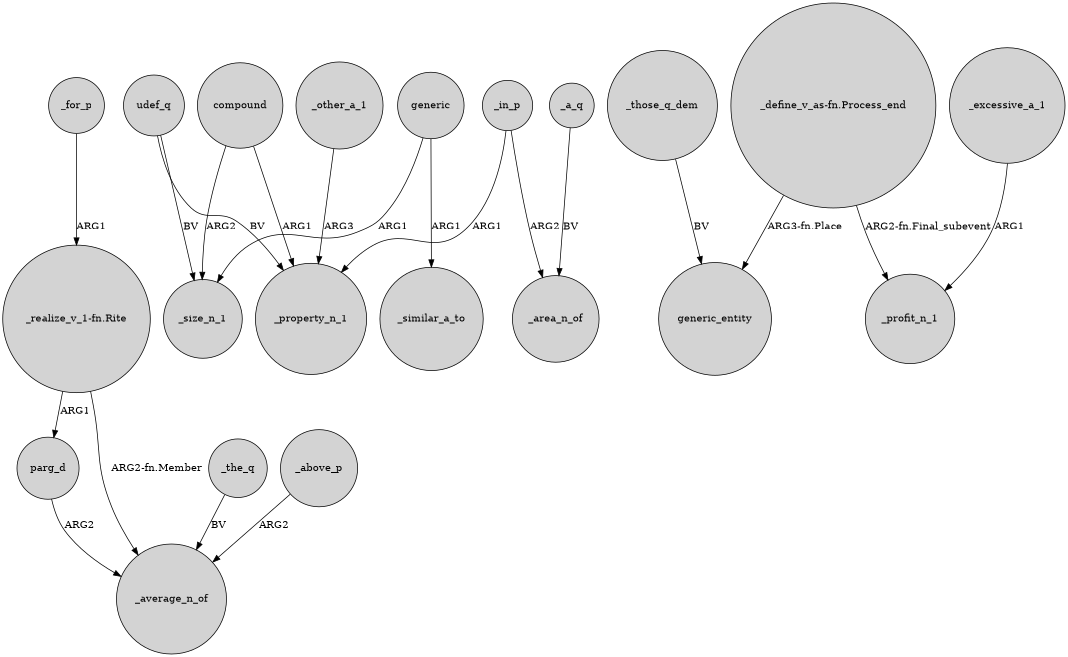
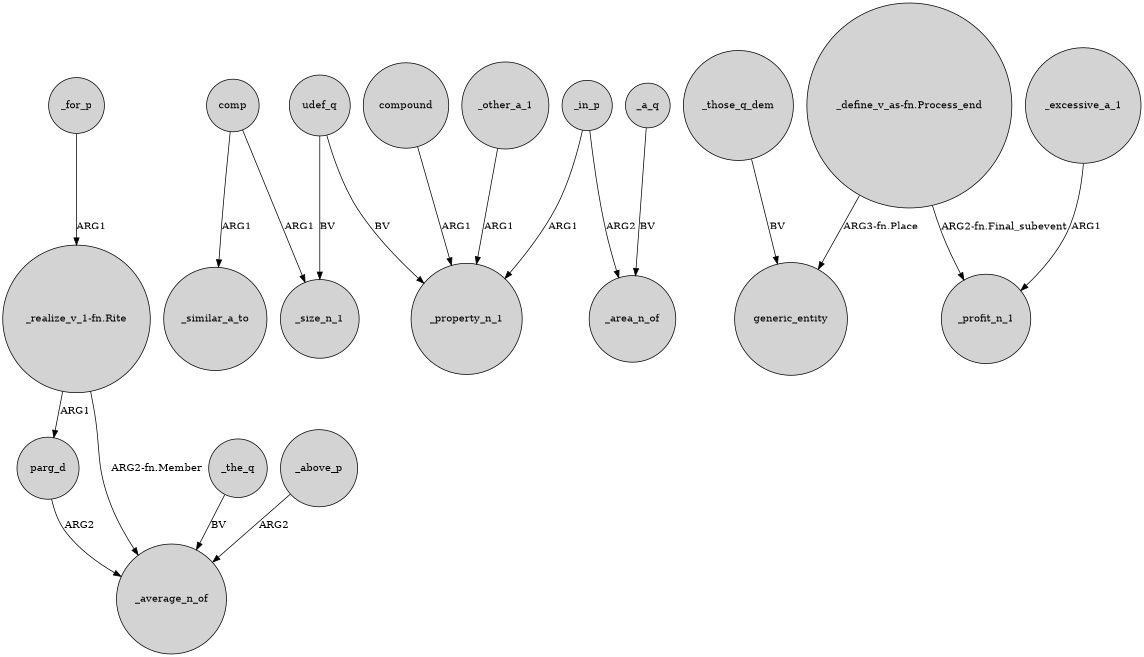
(431, 105) -> (233, 105)
(209, 208) -> none
(339, 227) -> (499, 227)
